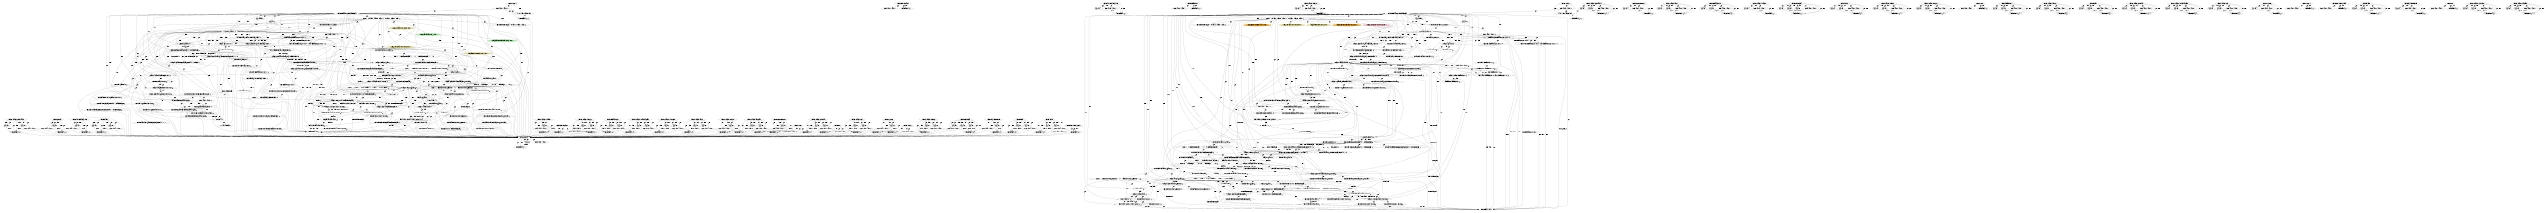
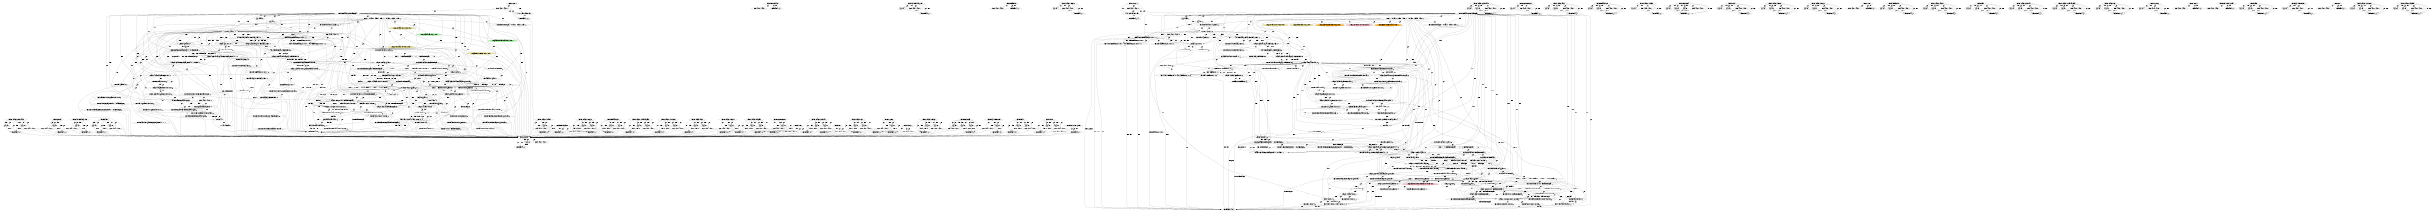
(1486, 66) -> (1222, 74)
none -> (1293, 69)
(1483, 72) -> (1230, 72)
none -> (1421, 184)
